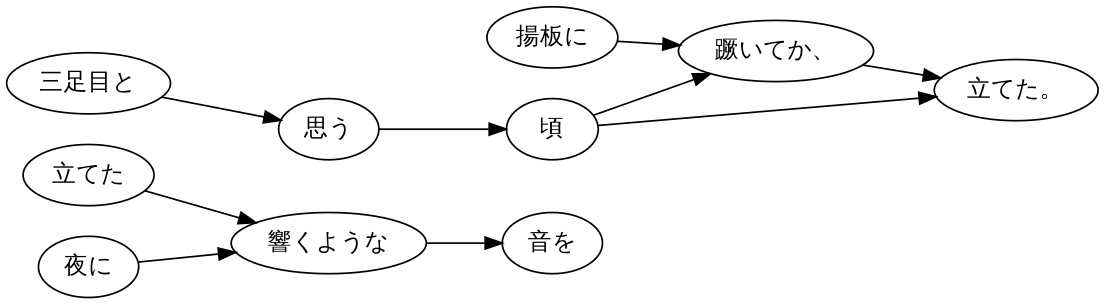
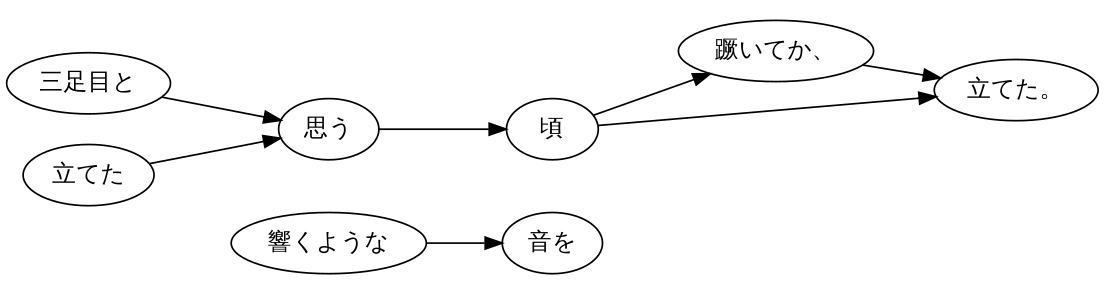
(552, 37) -> none
(192, 204) -> (206, 153)
(89, 267) -> none
